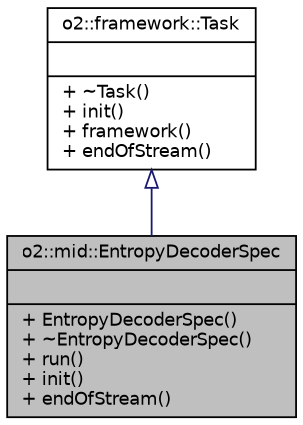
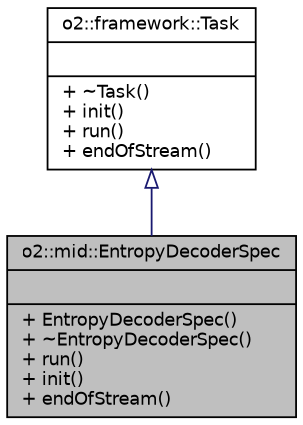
(127, 132) -> (93, 132)
